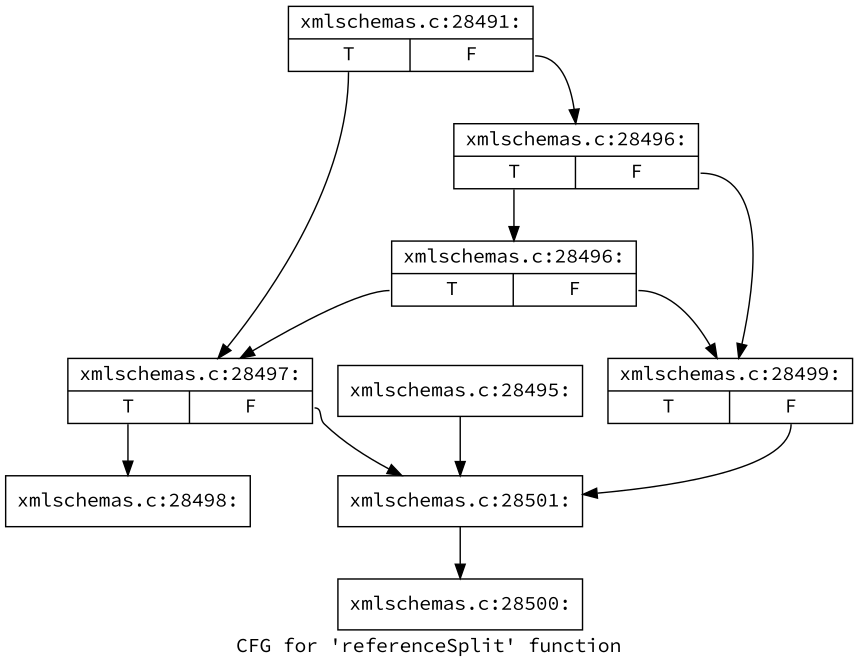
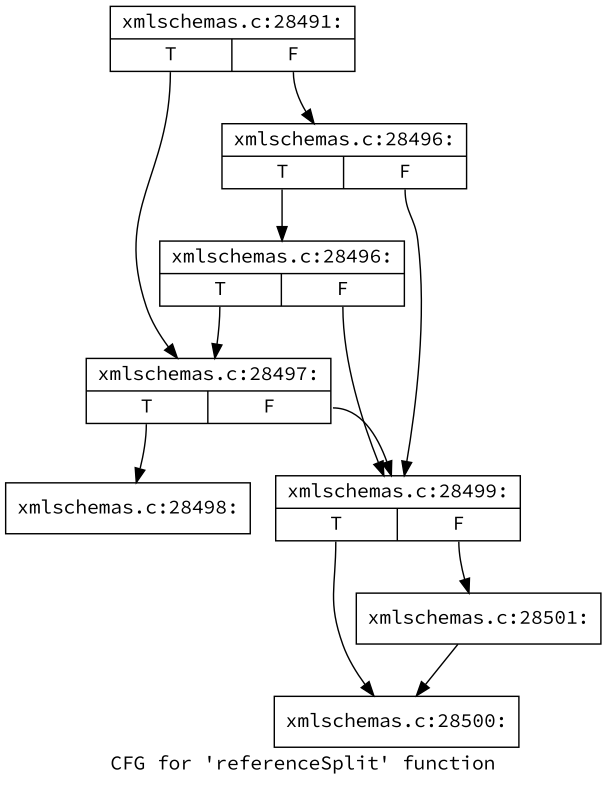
(460, 391) -> none
(347, 443) -> (368, 426)
none -> (335, 616)
